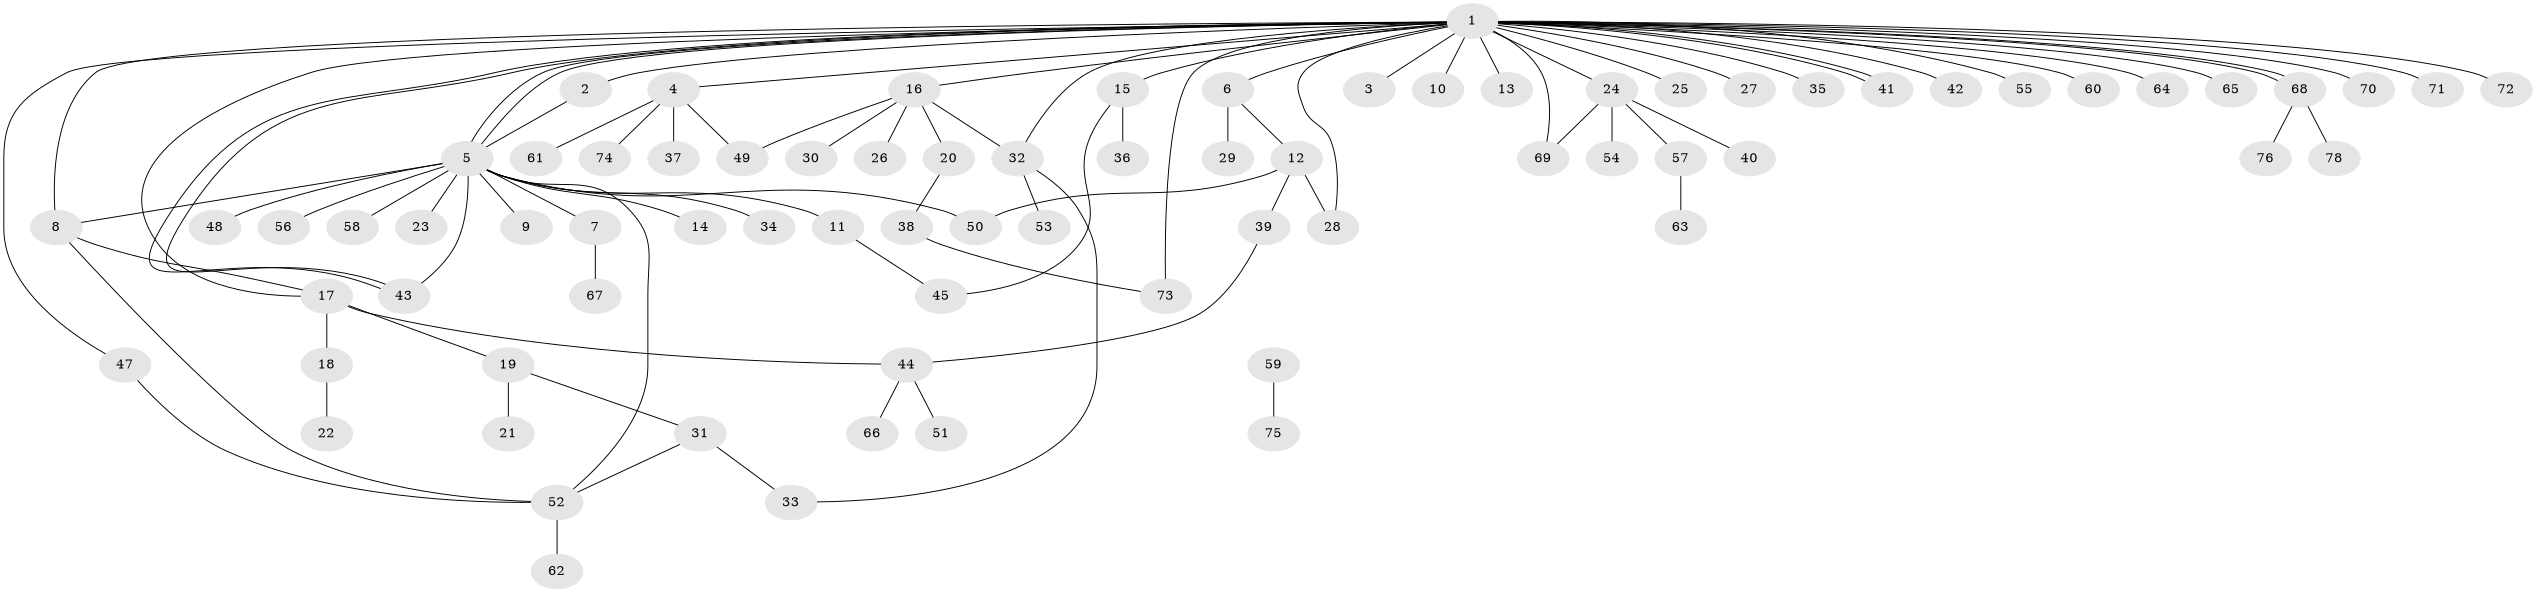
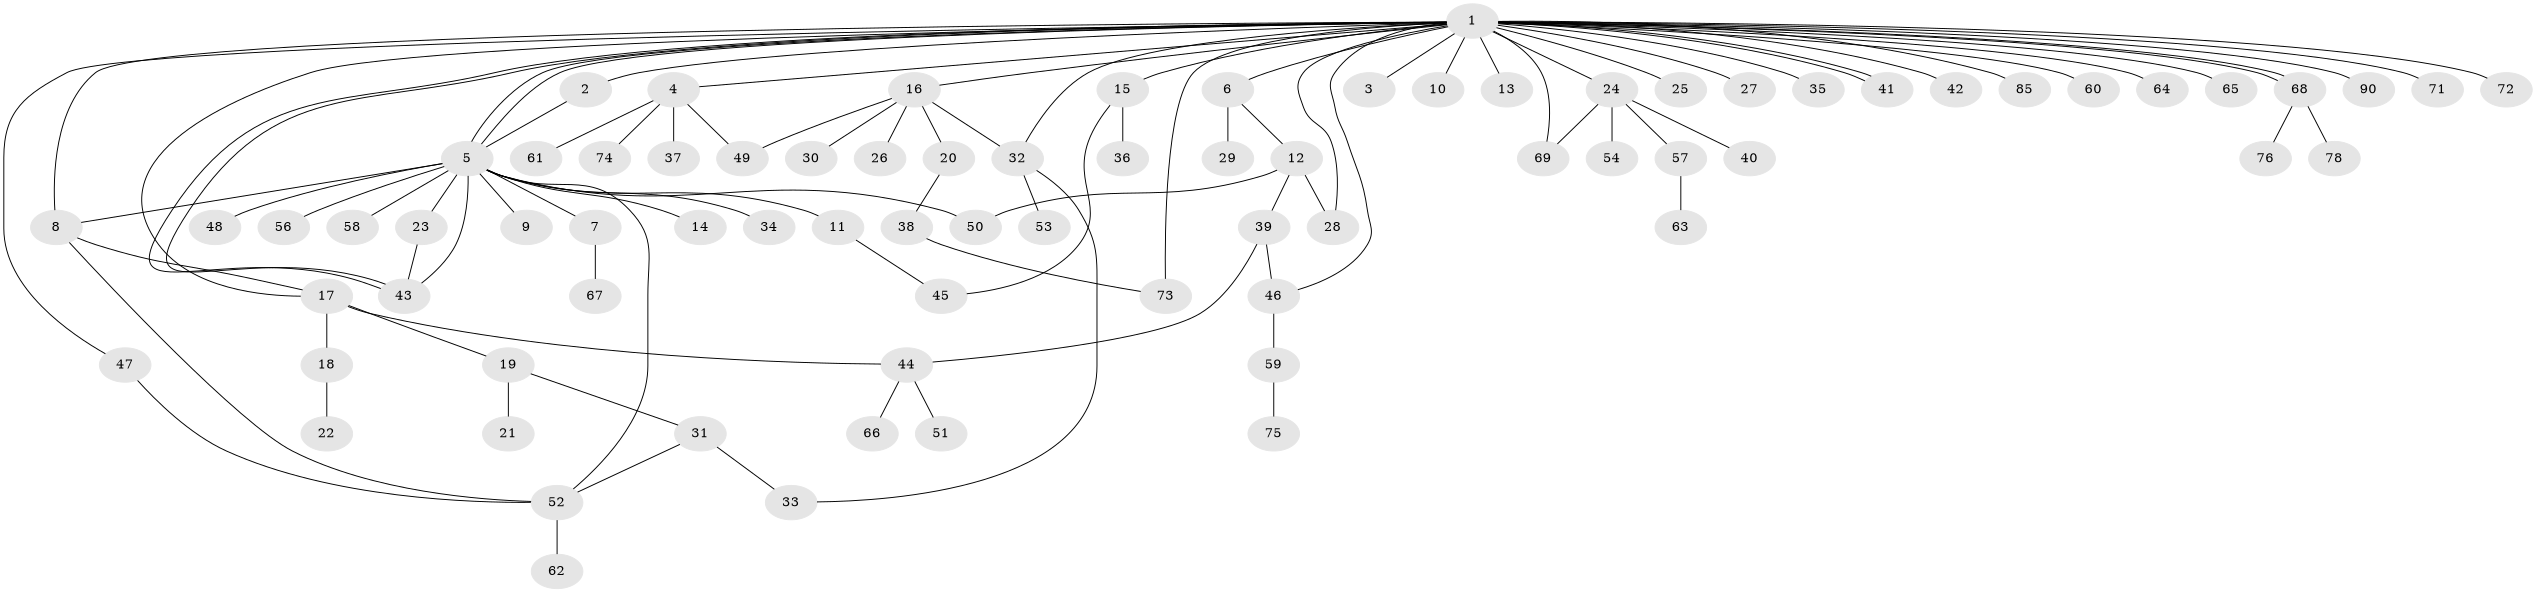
(2025, 90) -> (2025, 90)
(2369, 90) -> (2369, 90)
none -> (413, 262)
none -> (1274, 296)
